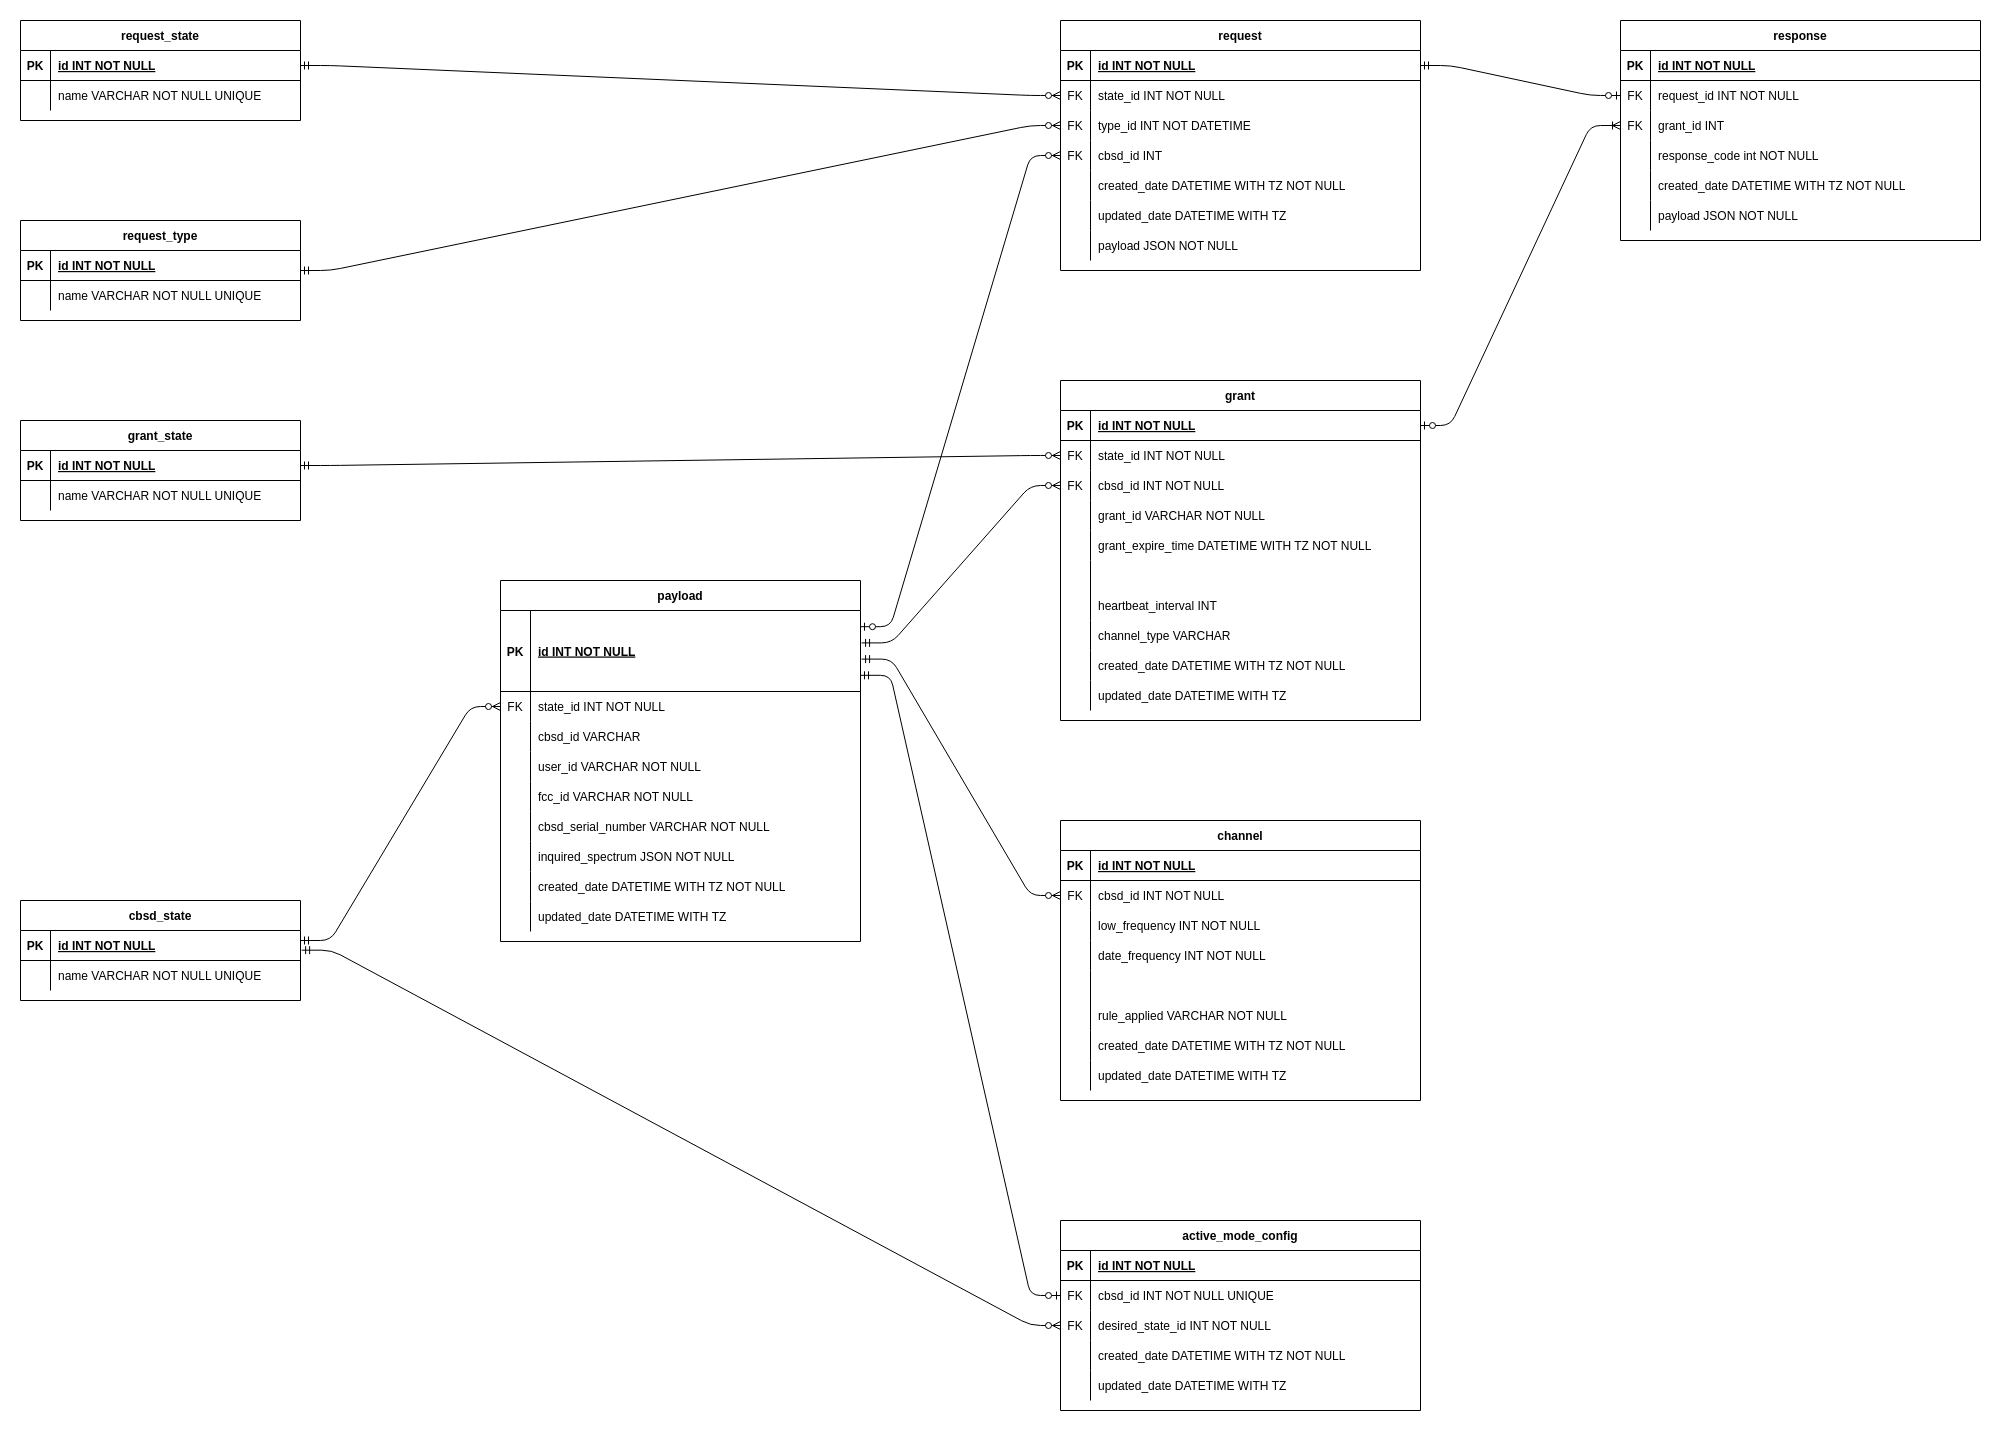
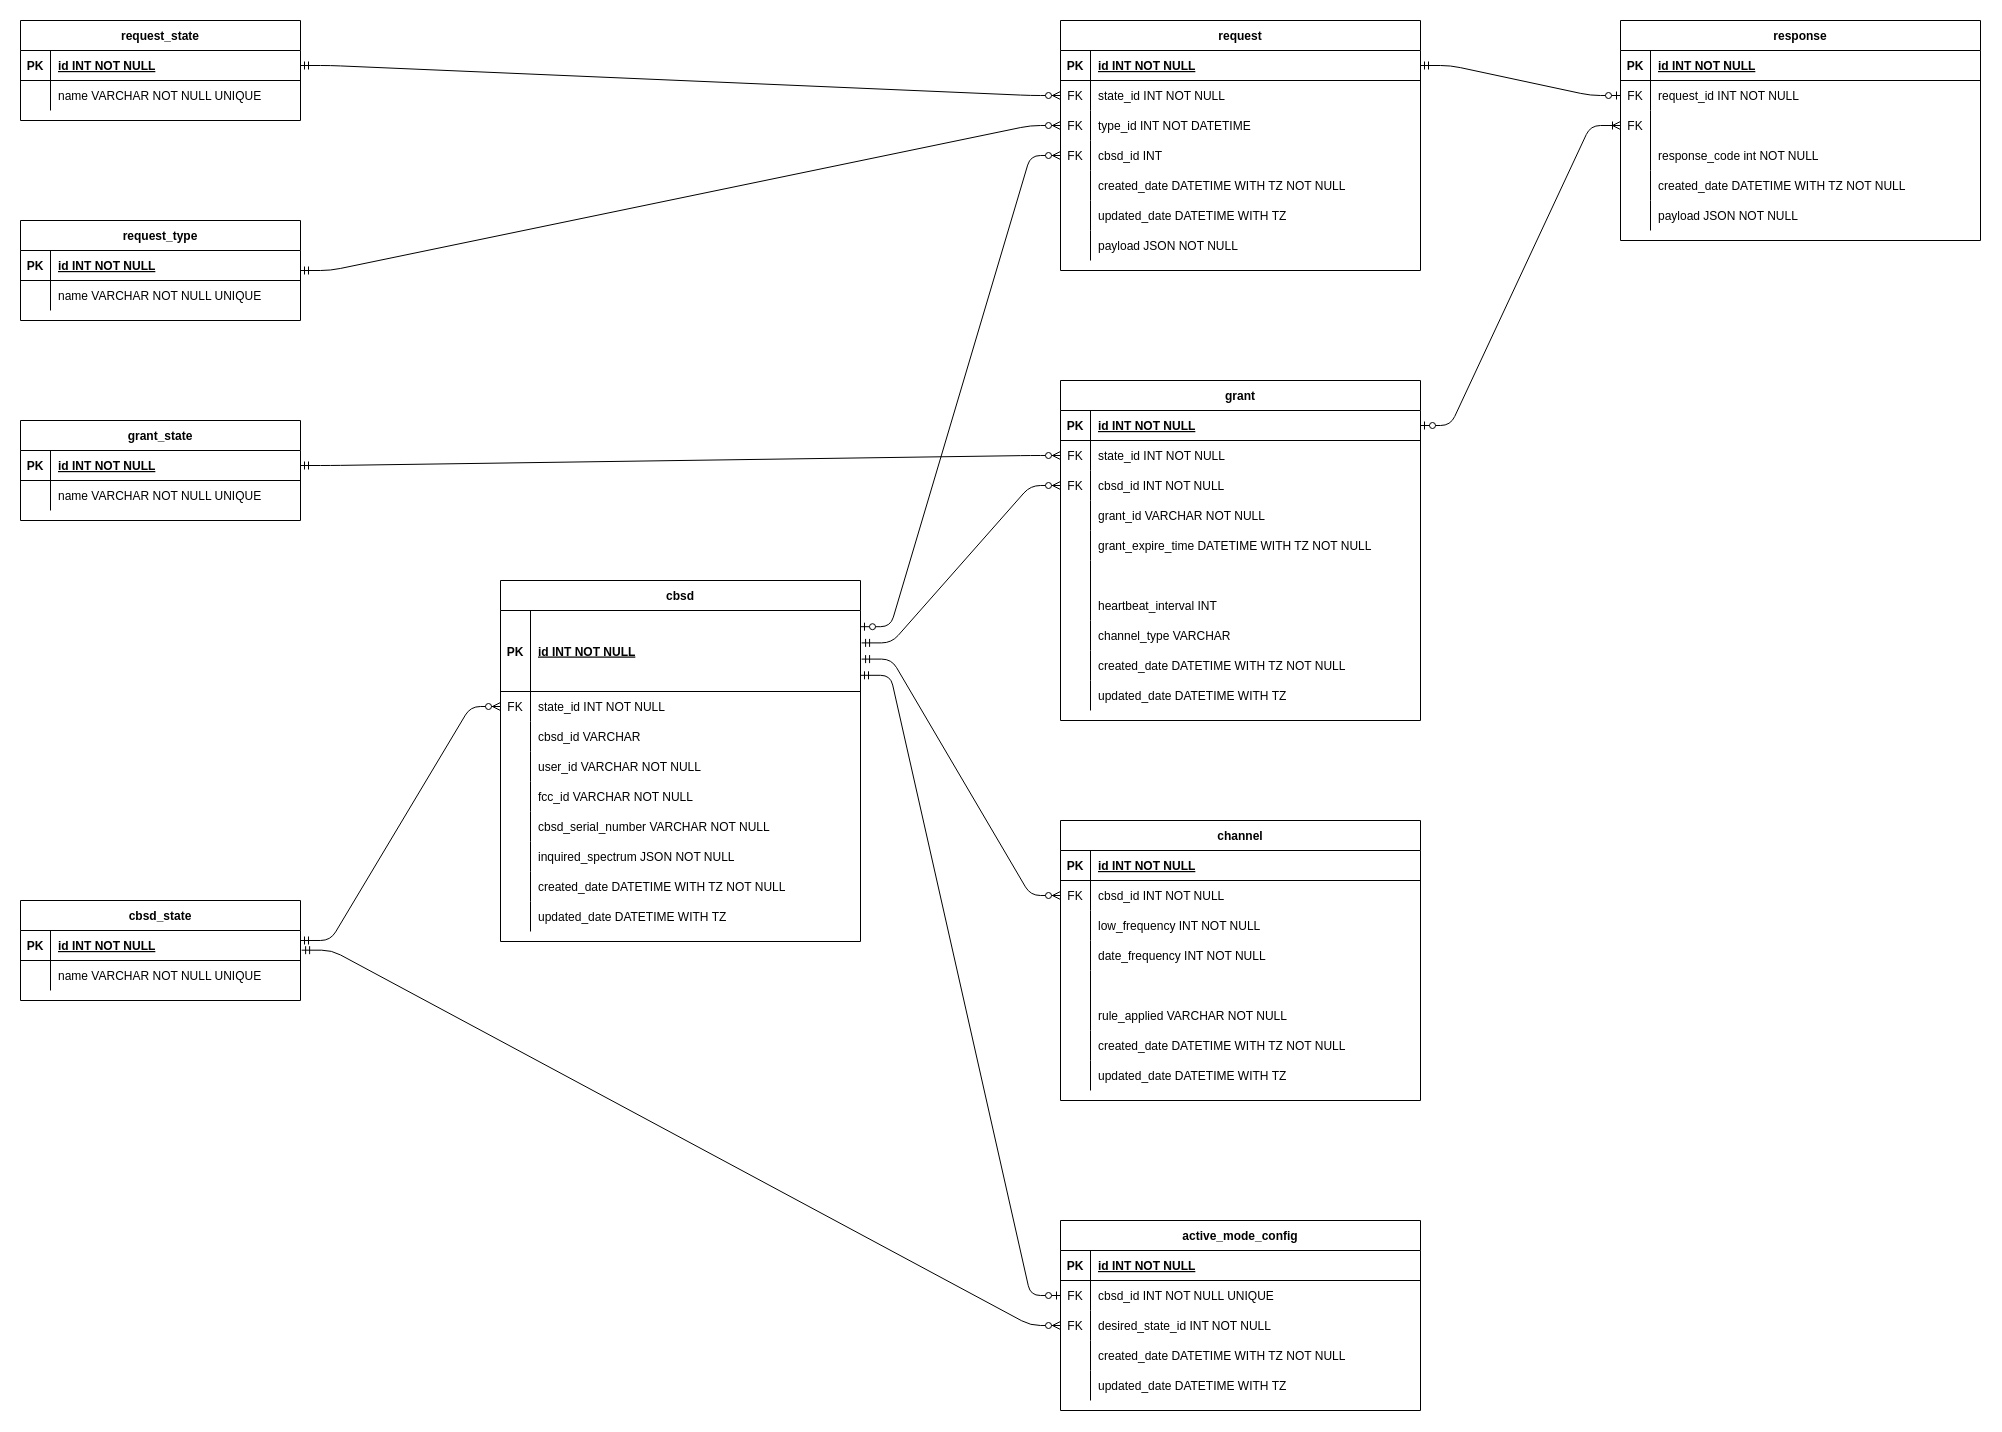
(1816, 126) -> none
(680, 596) -> (680, 596)
